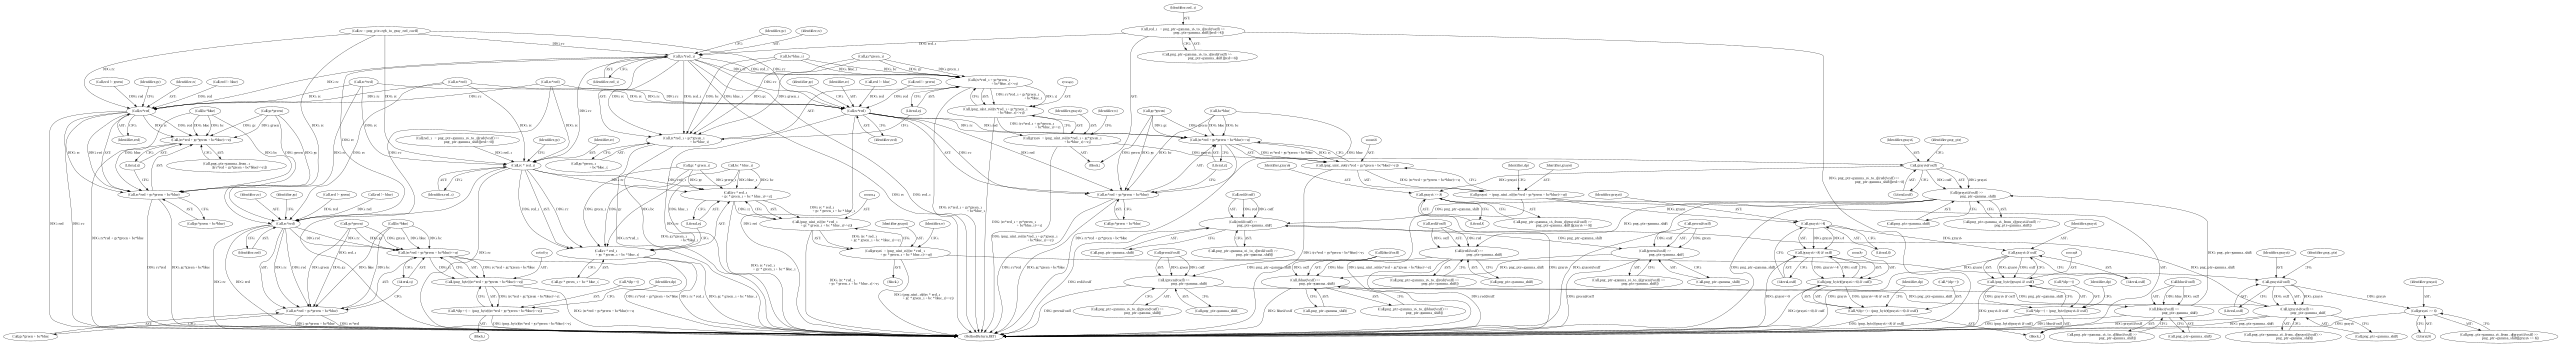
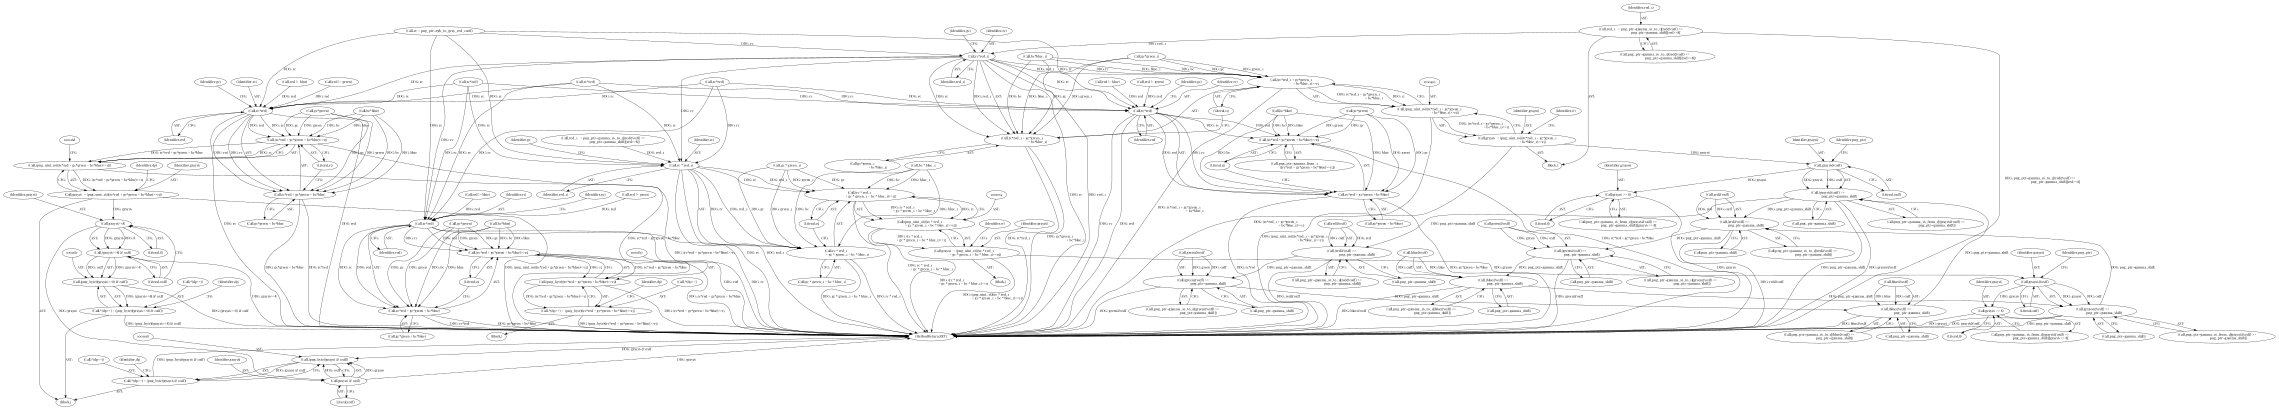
(1372, 153) -> (74, 153)
(542, 253) -> (637, 253)
(1859, 265) -> none
(1514, 334) -> (633, 347)
